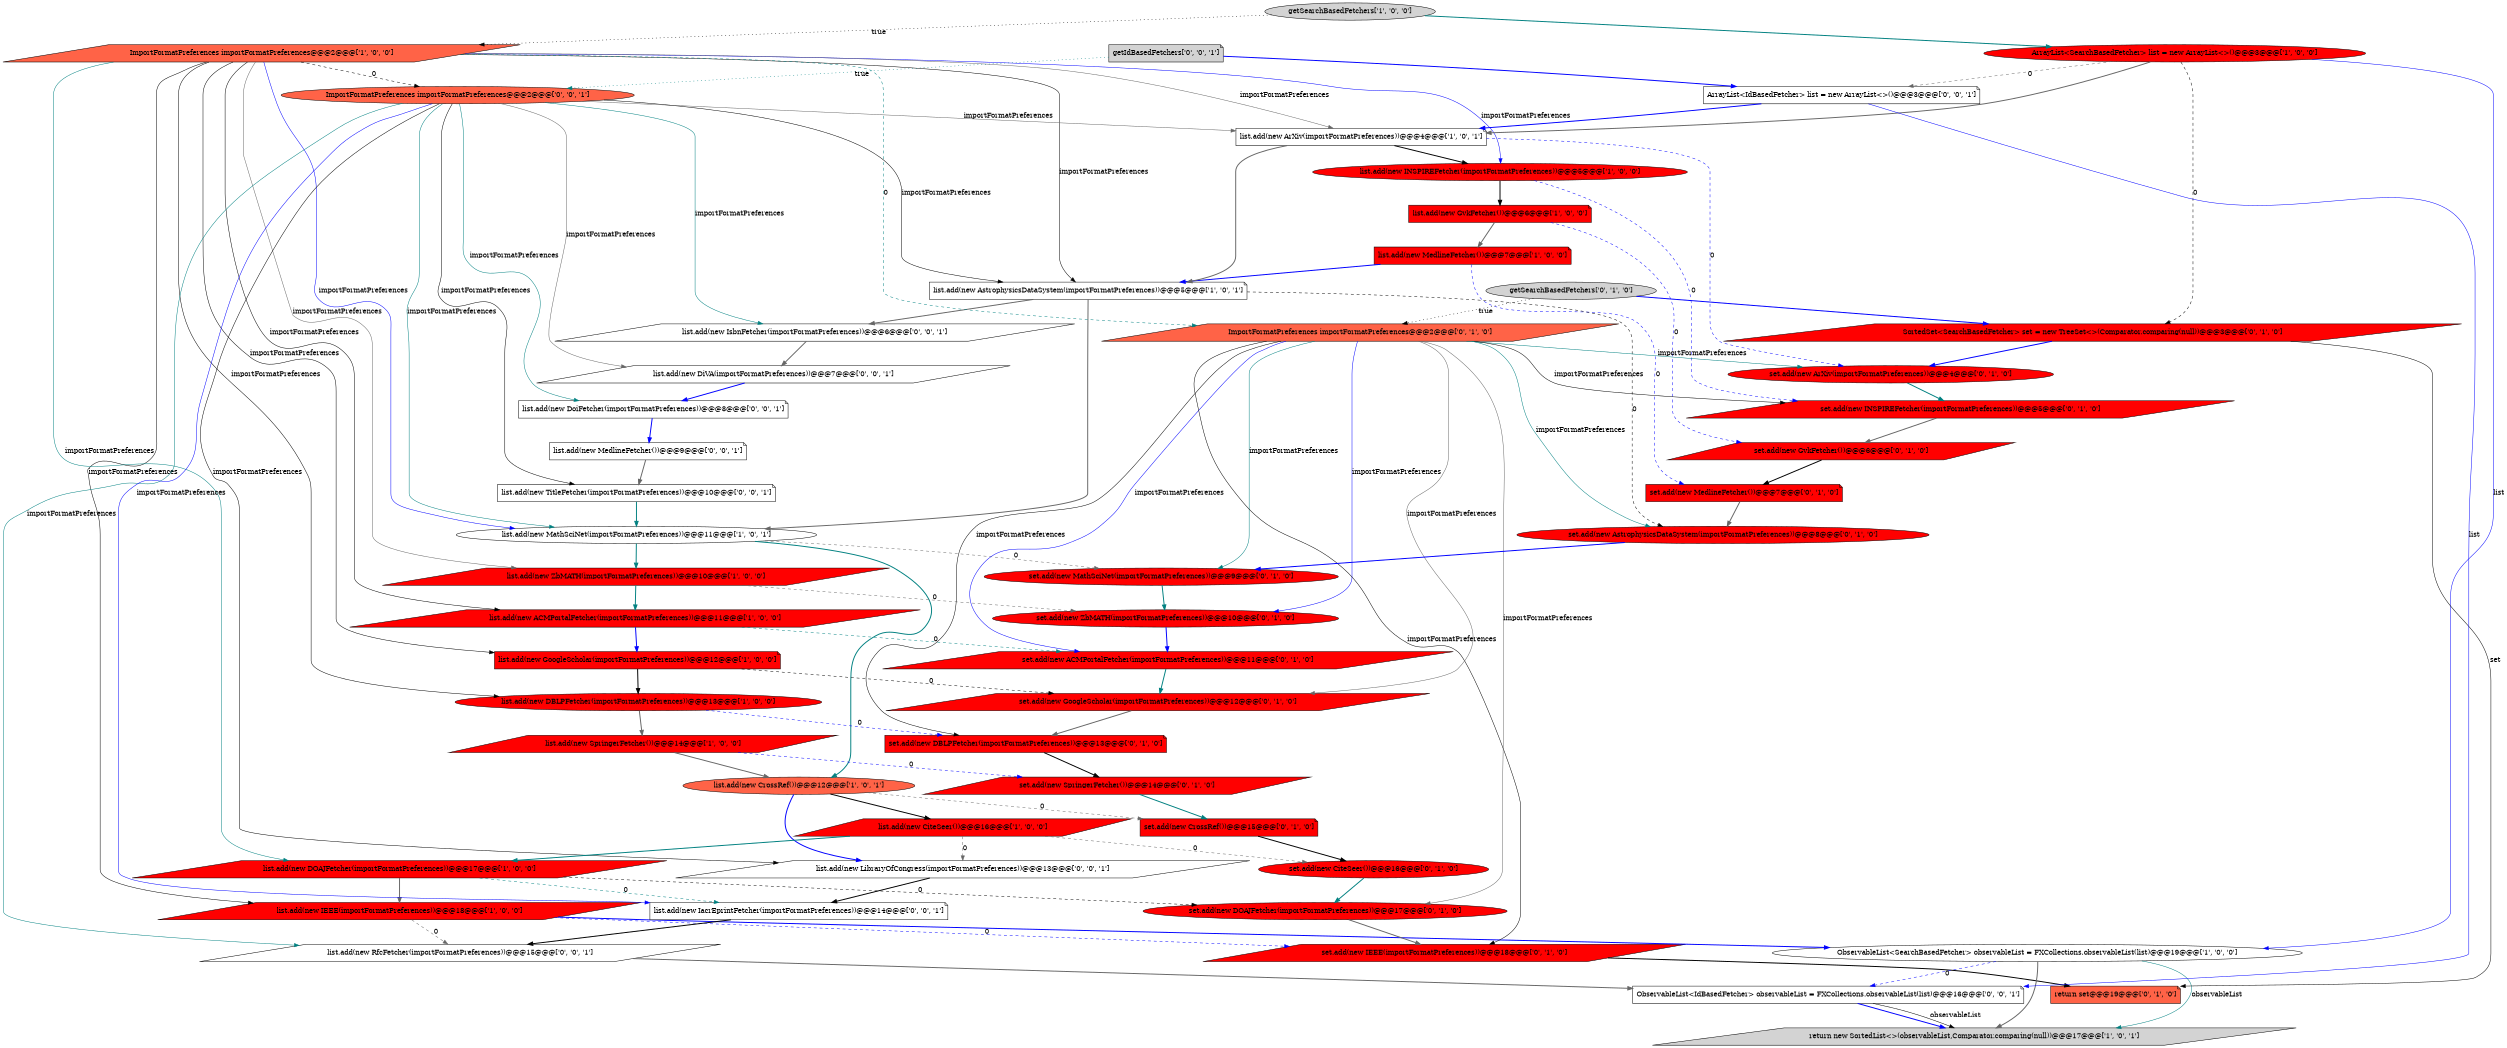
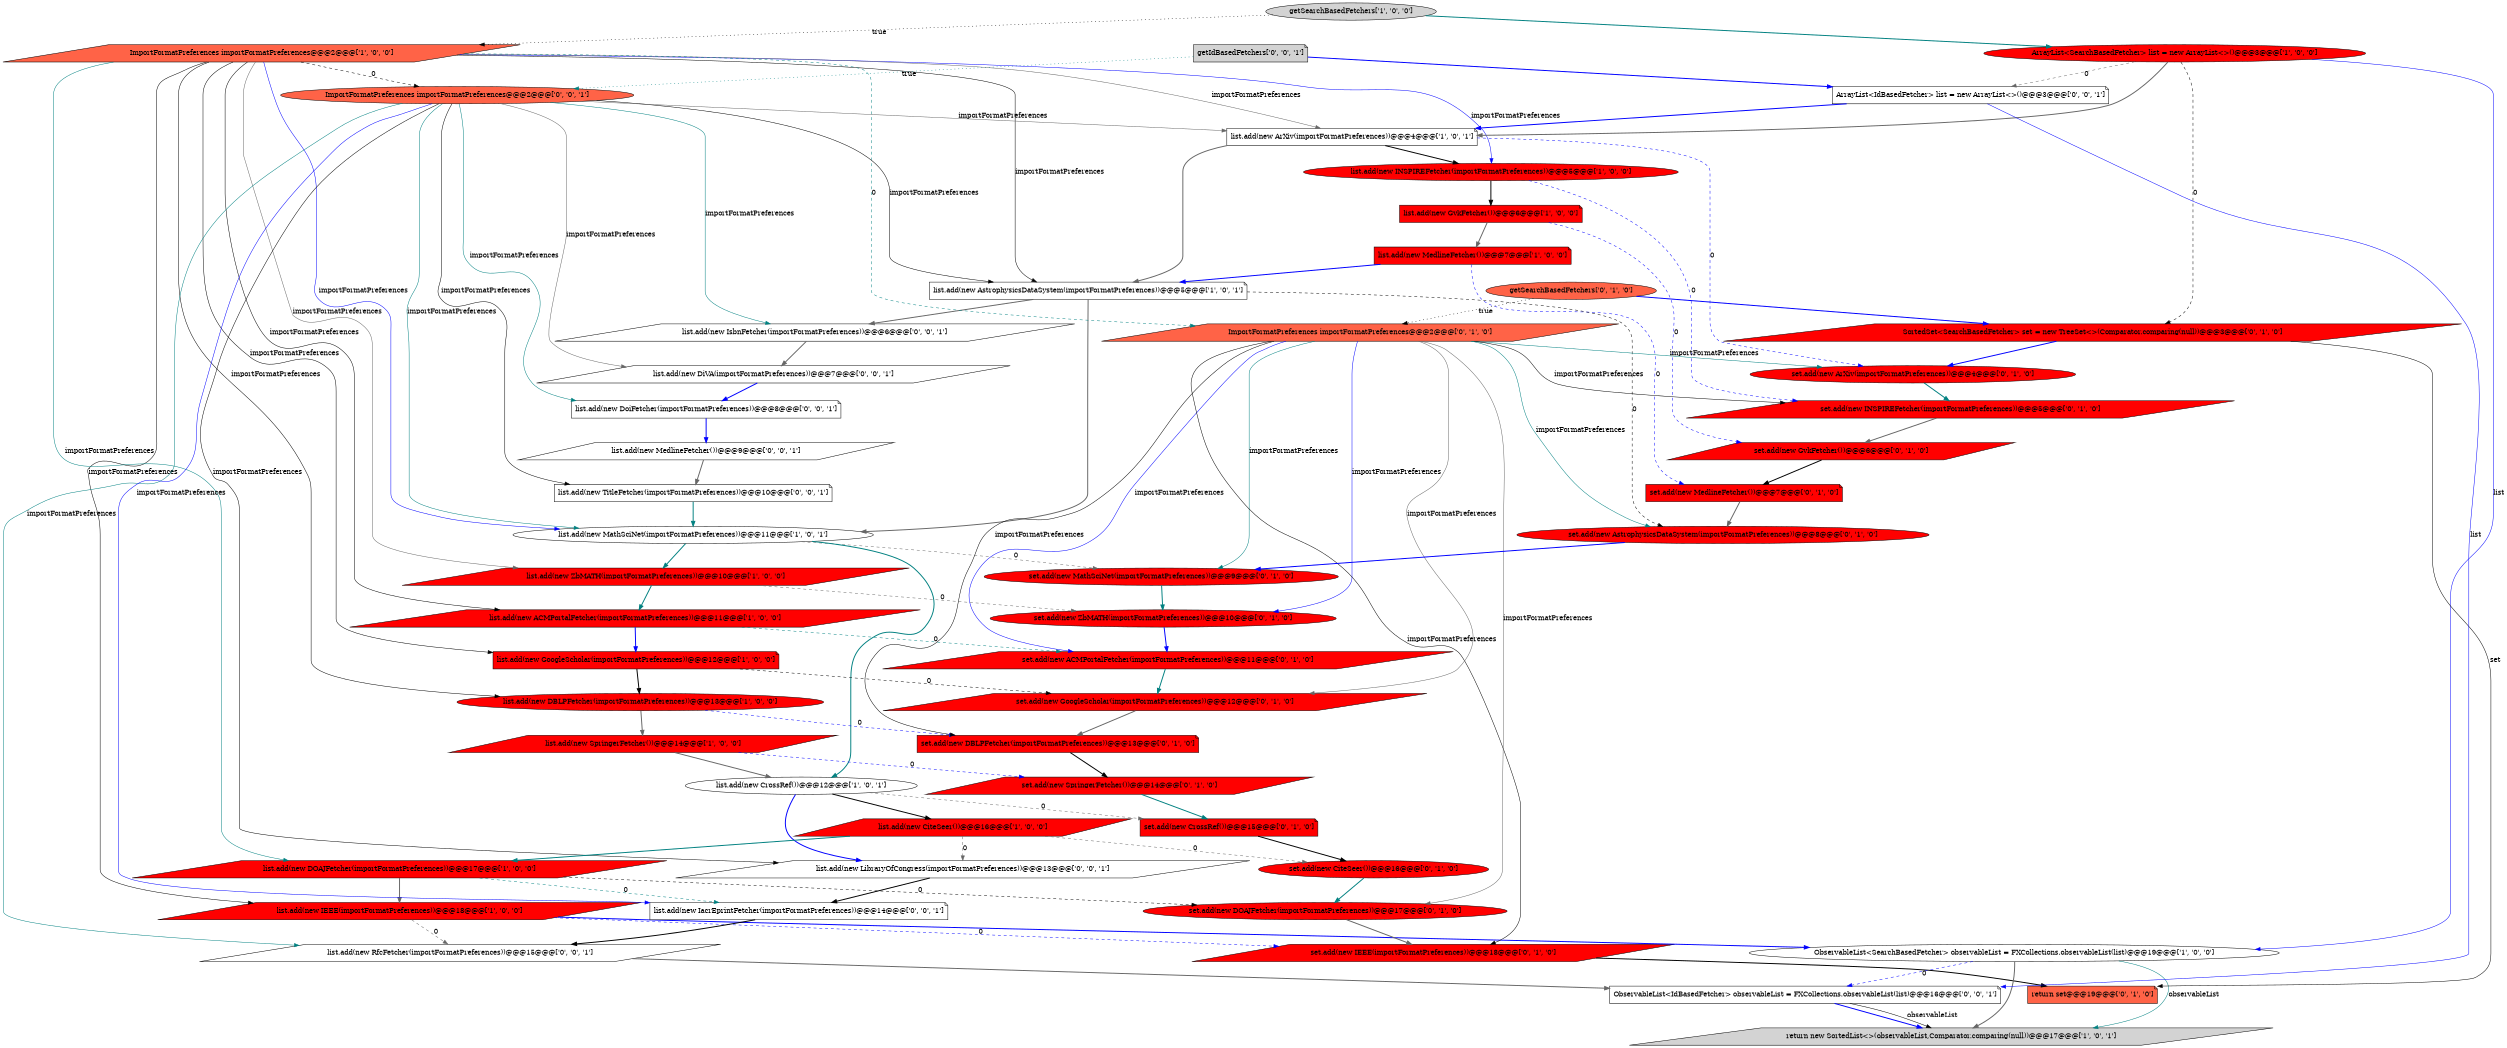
(1571, 291) -> (1571, 291)
(648, 451) -> (706, 451)
(799, 786) -> (801, 786)
